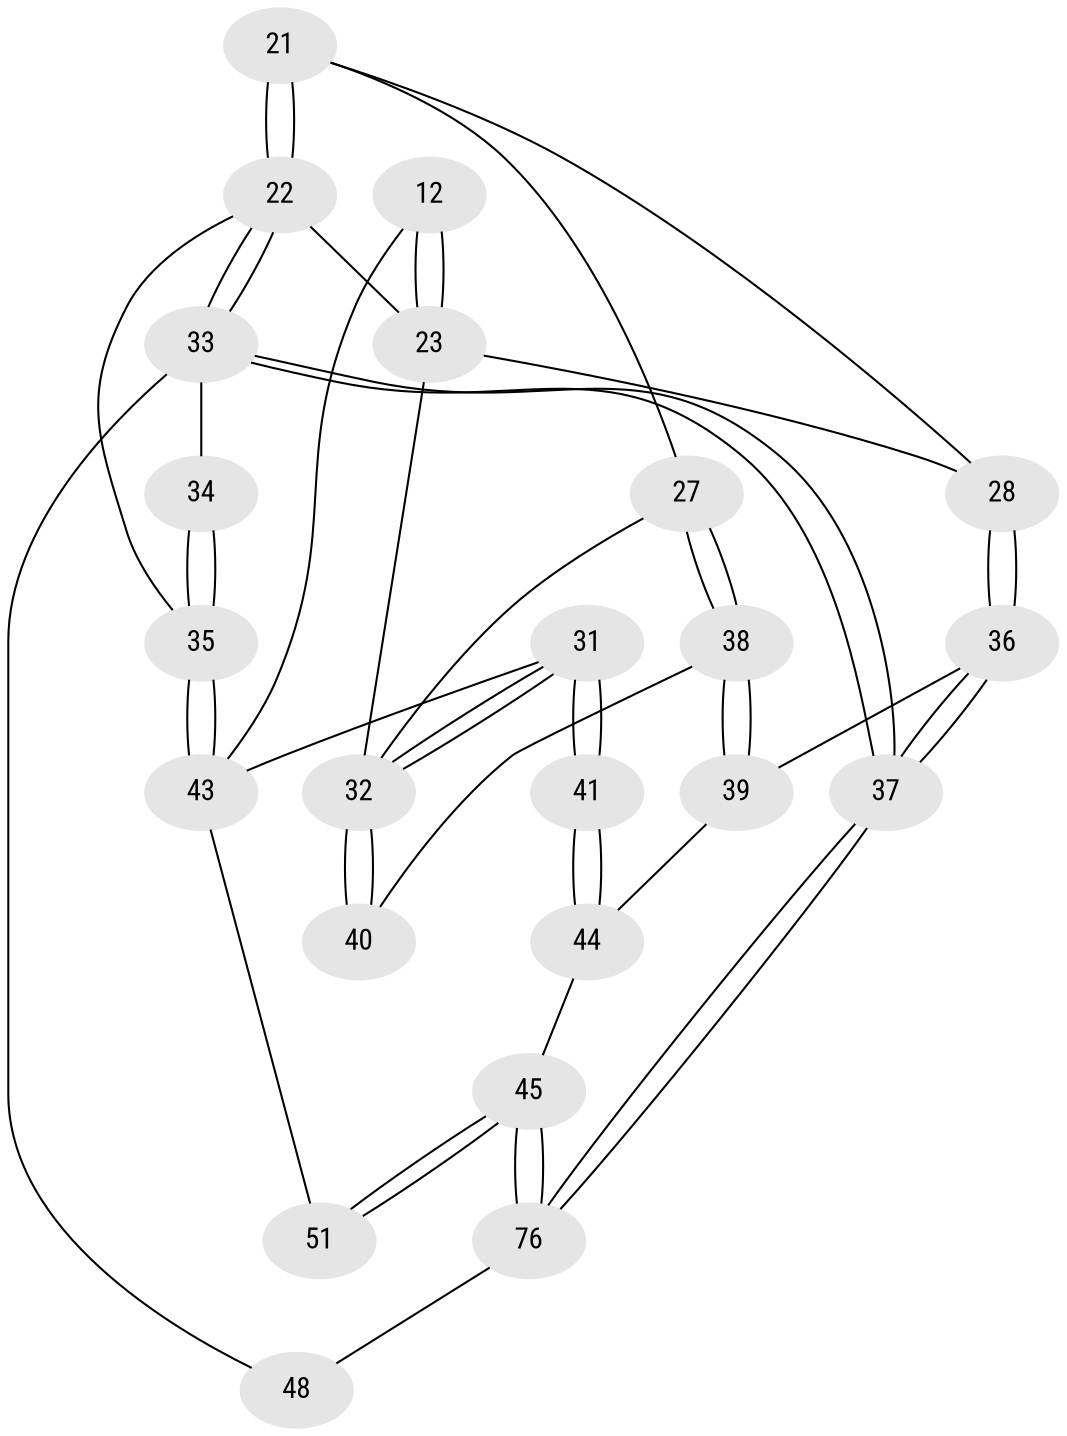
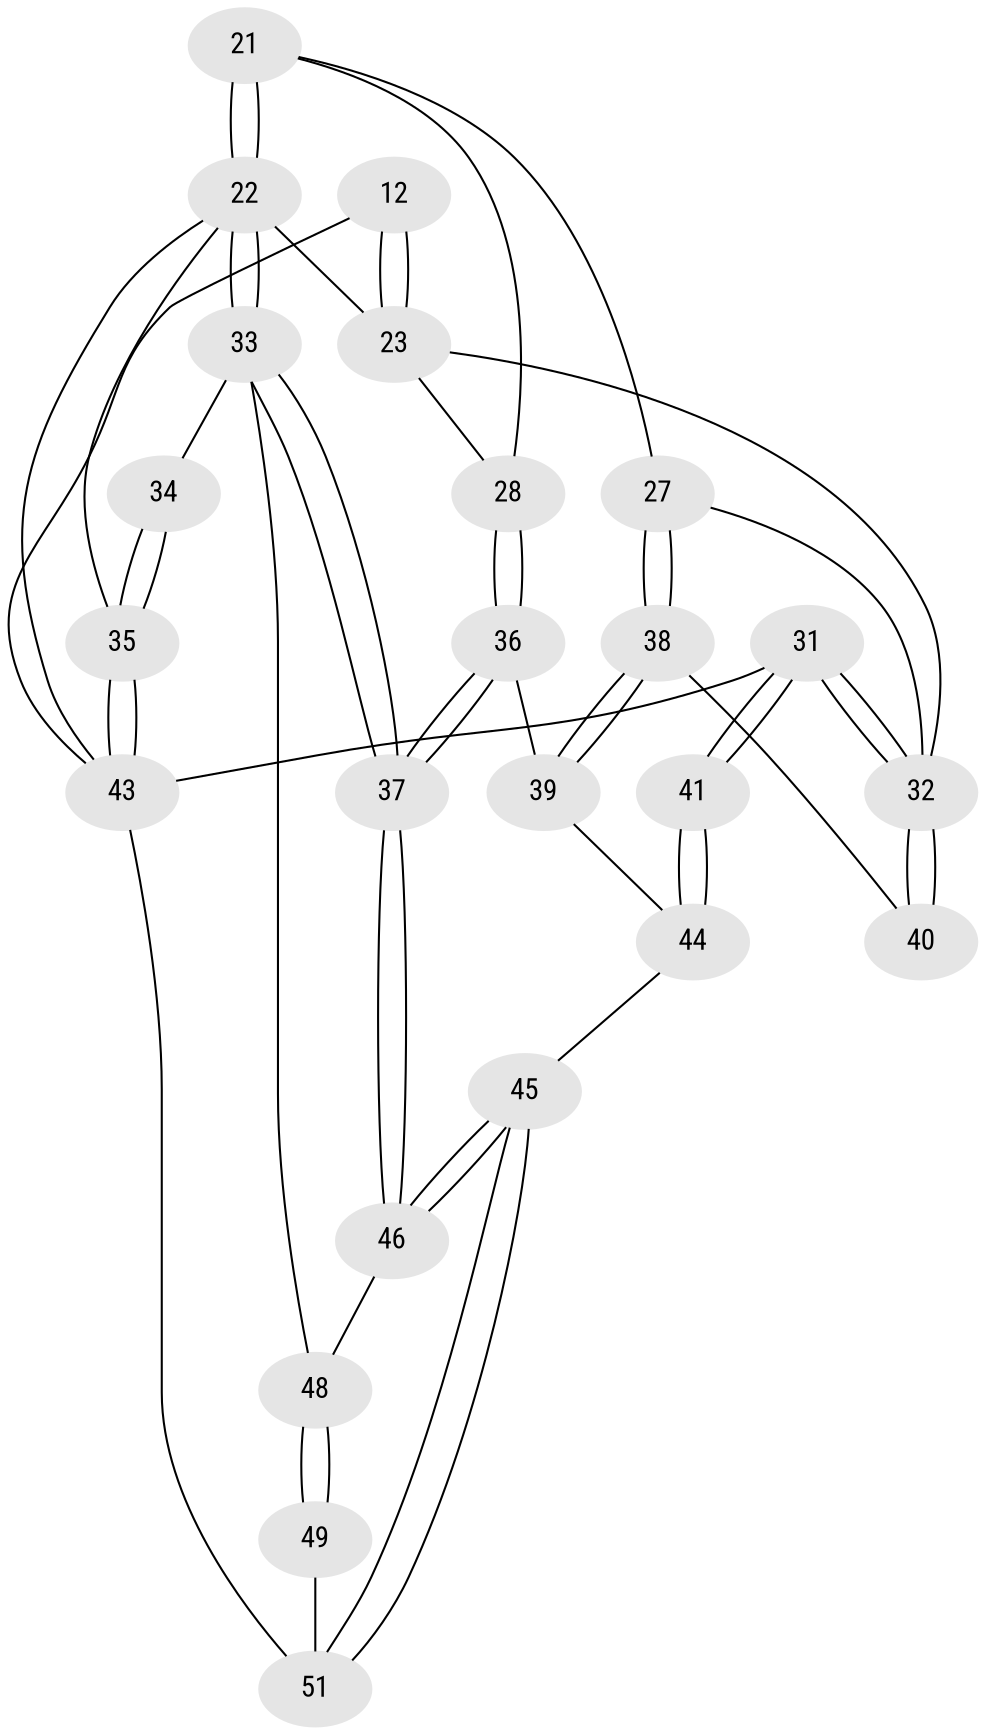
none -> (32, 468)
(529, 1241) -> (392, 1241)
none -> (315, 1540)
